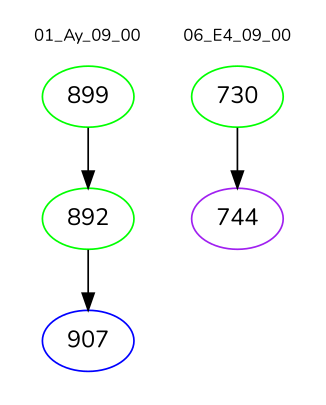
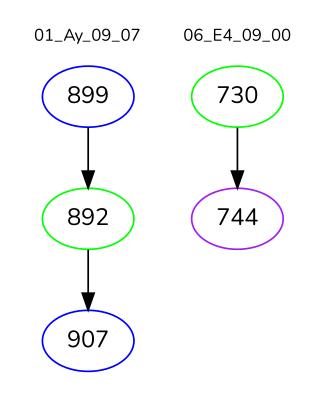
(88, 36) -> (88, 36)
(88, 97) -> (88, 97)
